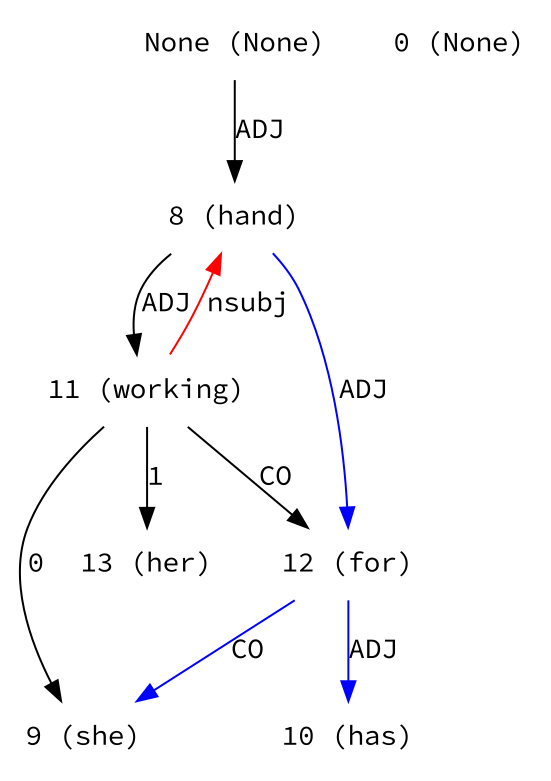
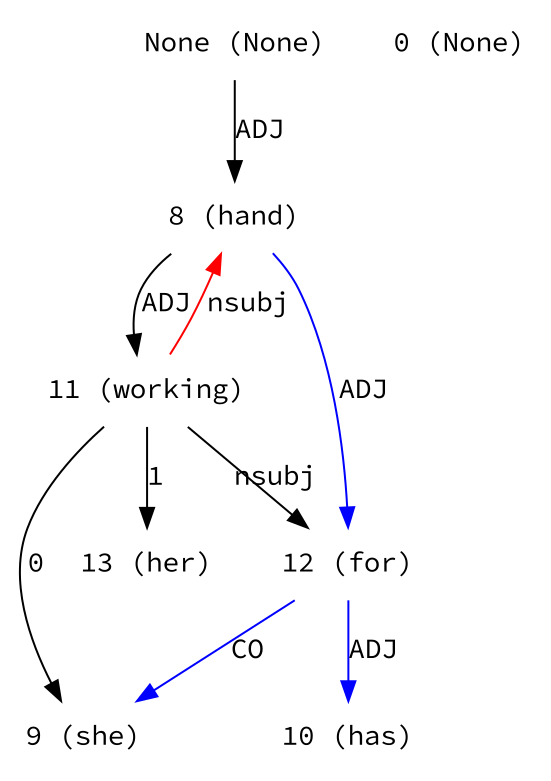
(276, 477) -> (276, 477)
